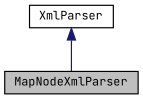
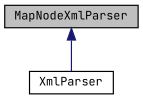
(71, 56) -> (71, 56)
